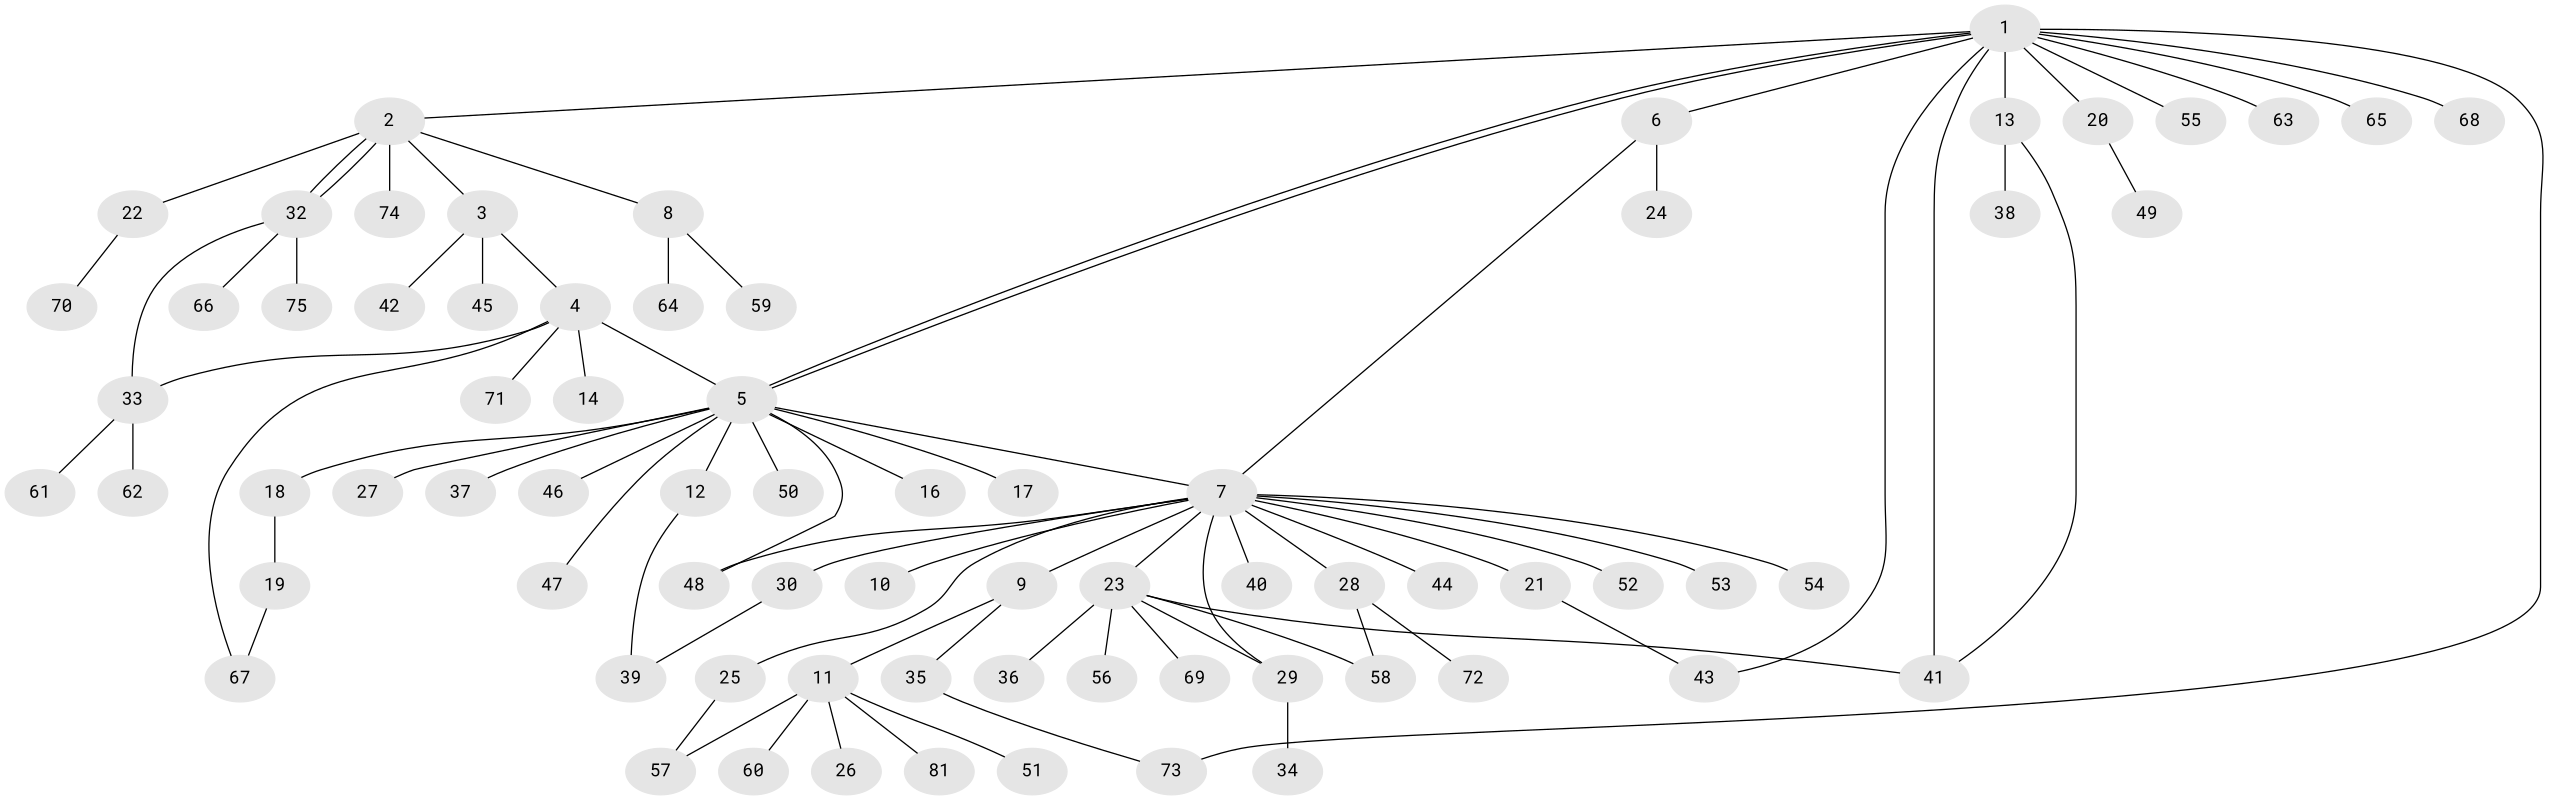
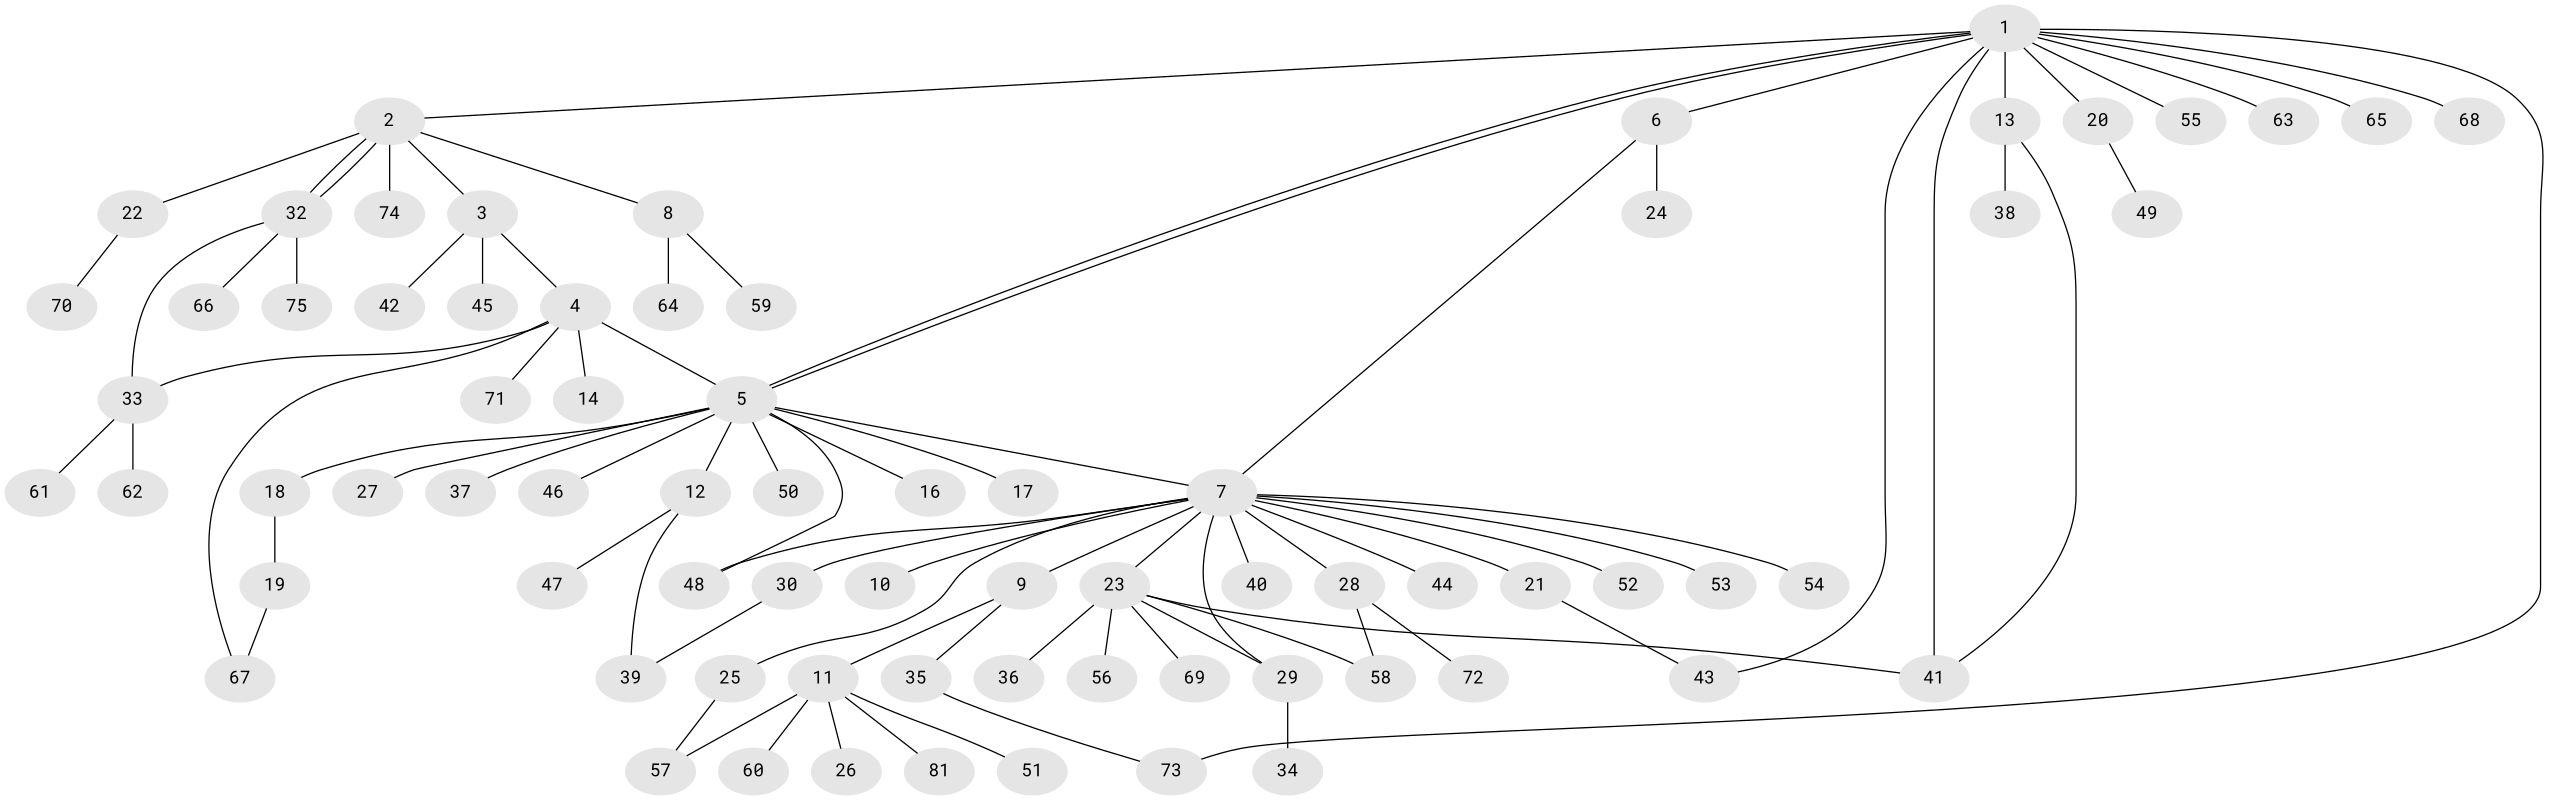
(635, 483) -> (624, 539)
